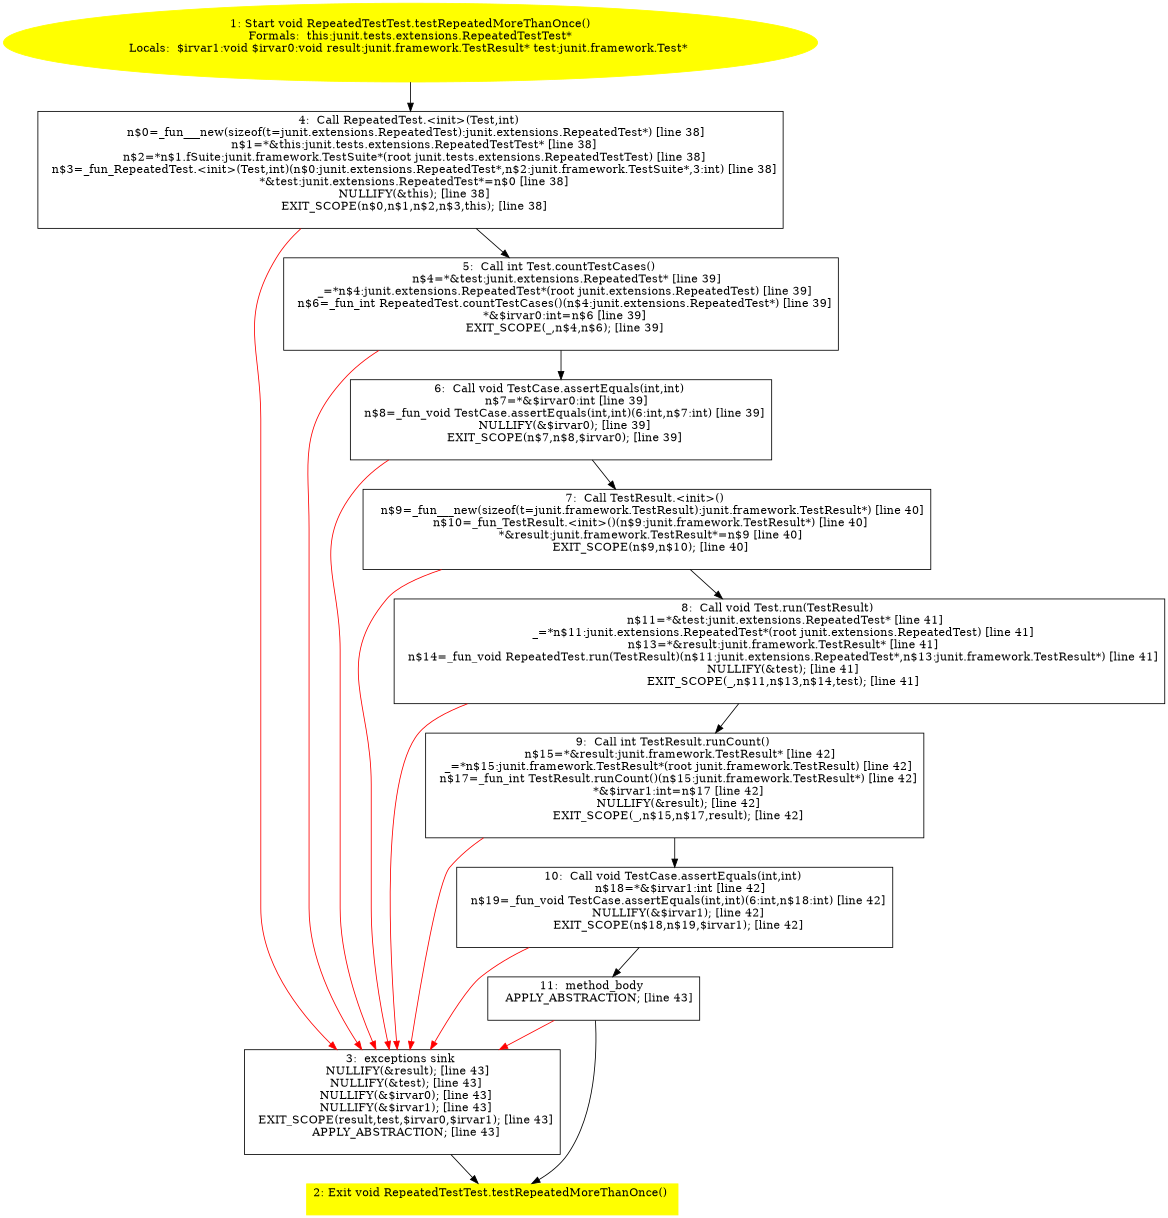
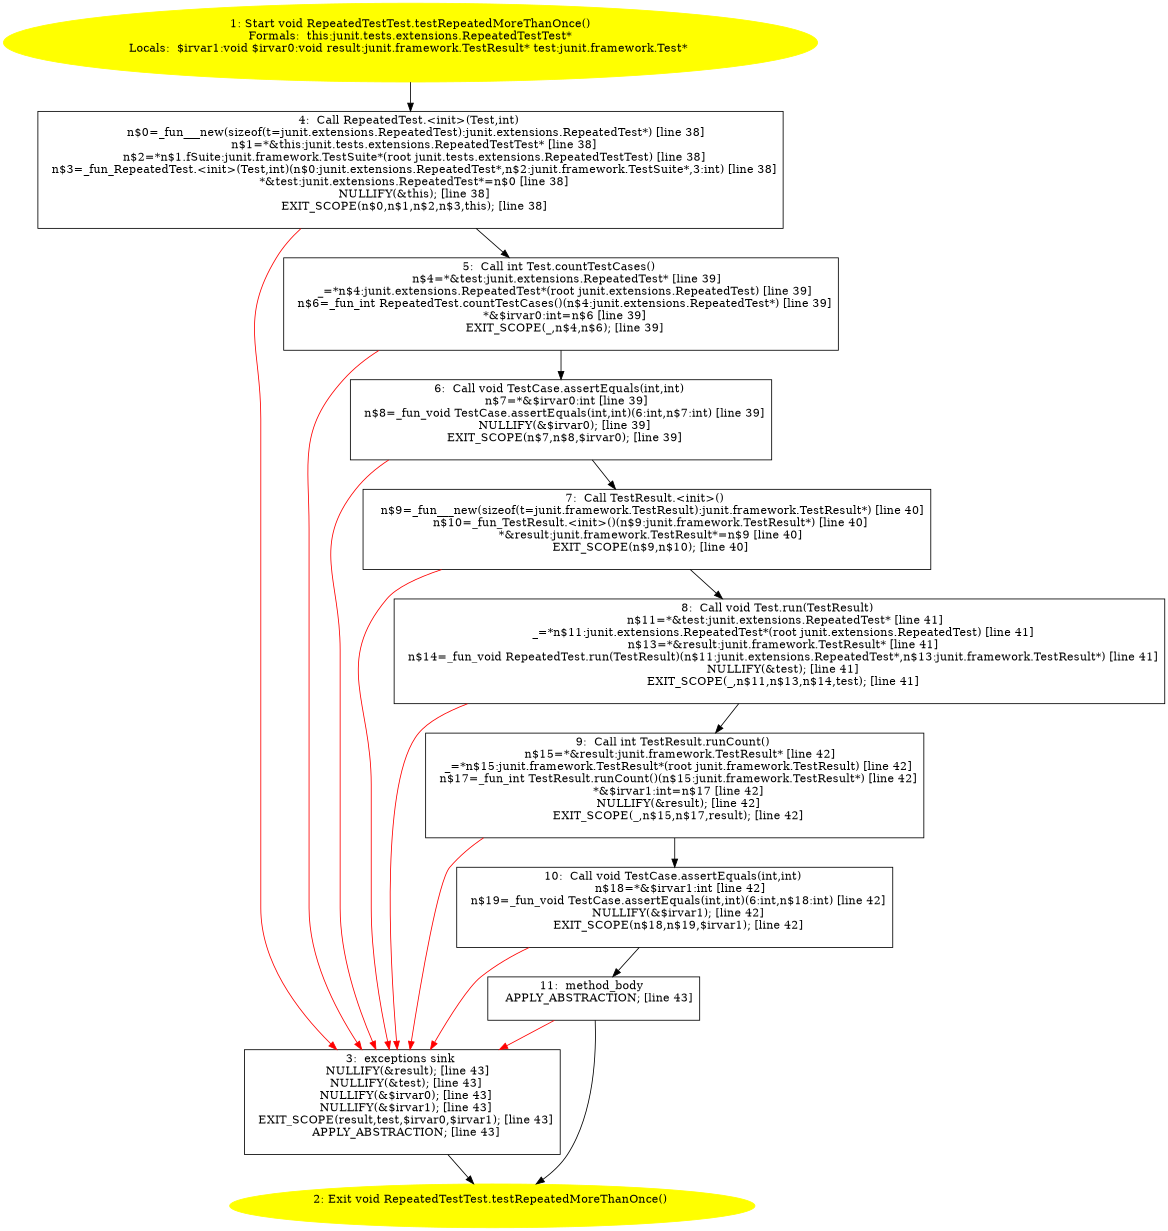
(492, 1199) -> (492, 1206)
